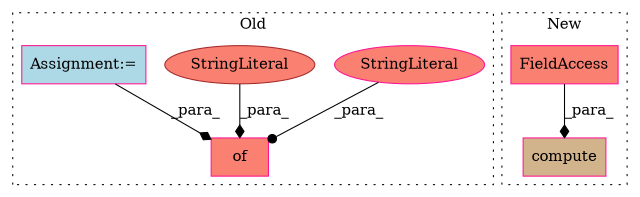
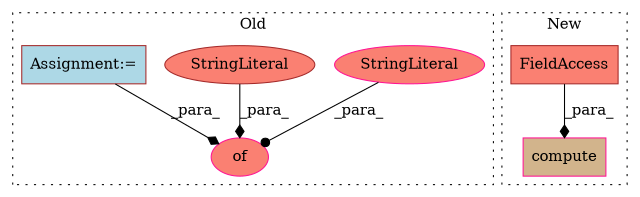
(84, 65) -> (84, 65)
(565, 65) -> (565, 65)
(240, 157) -> (240, 157)
